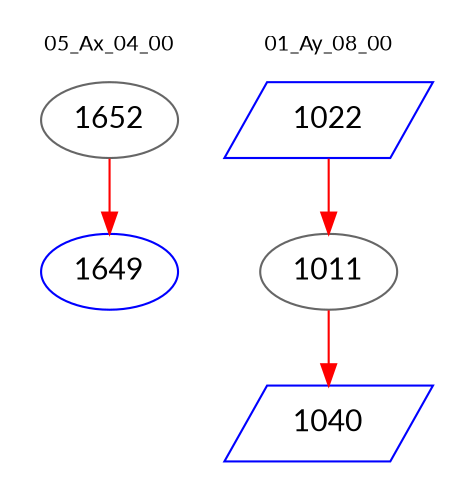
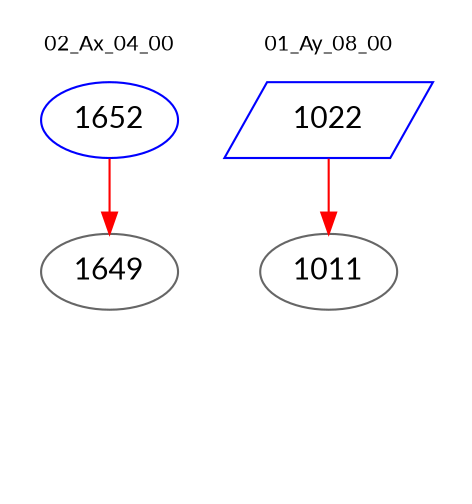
(110, 45) -> (110, 45)
(110, 120) -> (110, 120)
(110, 272) -> (110, 272)
(329, 423) -> none
